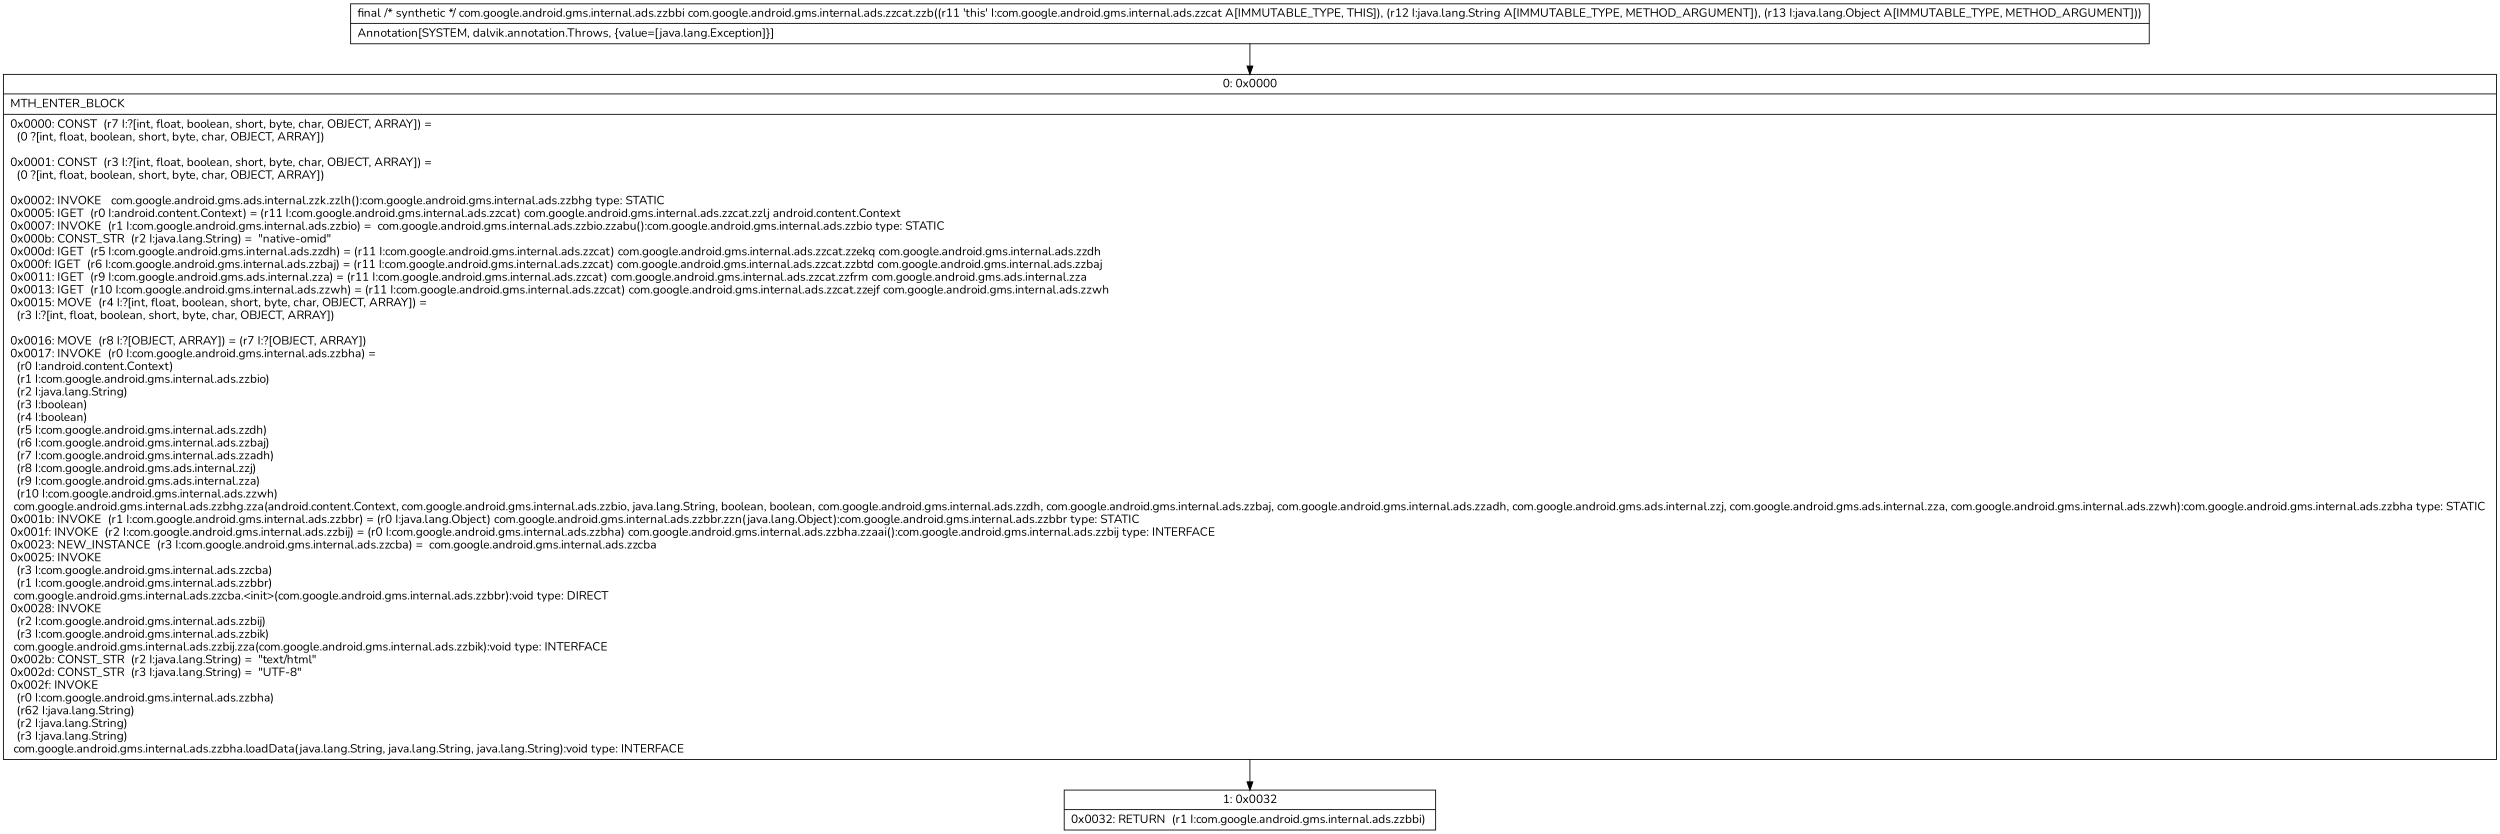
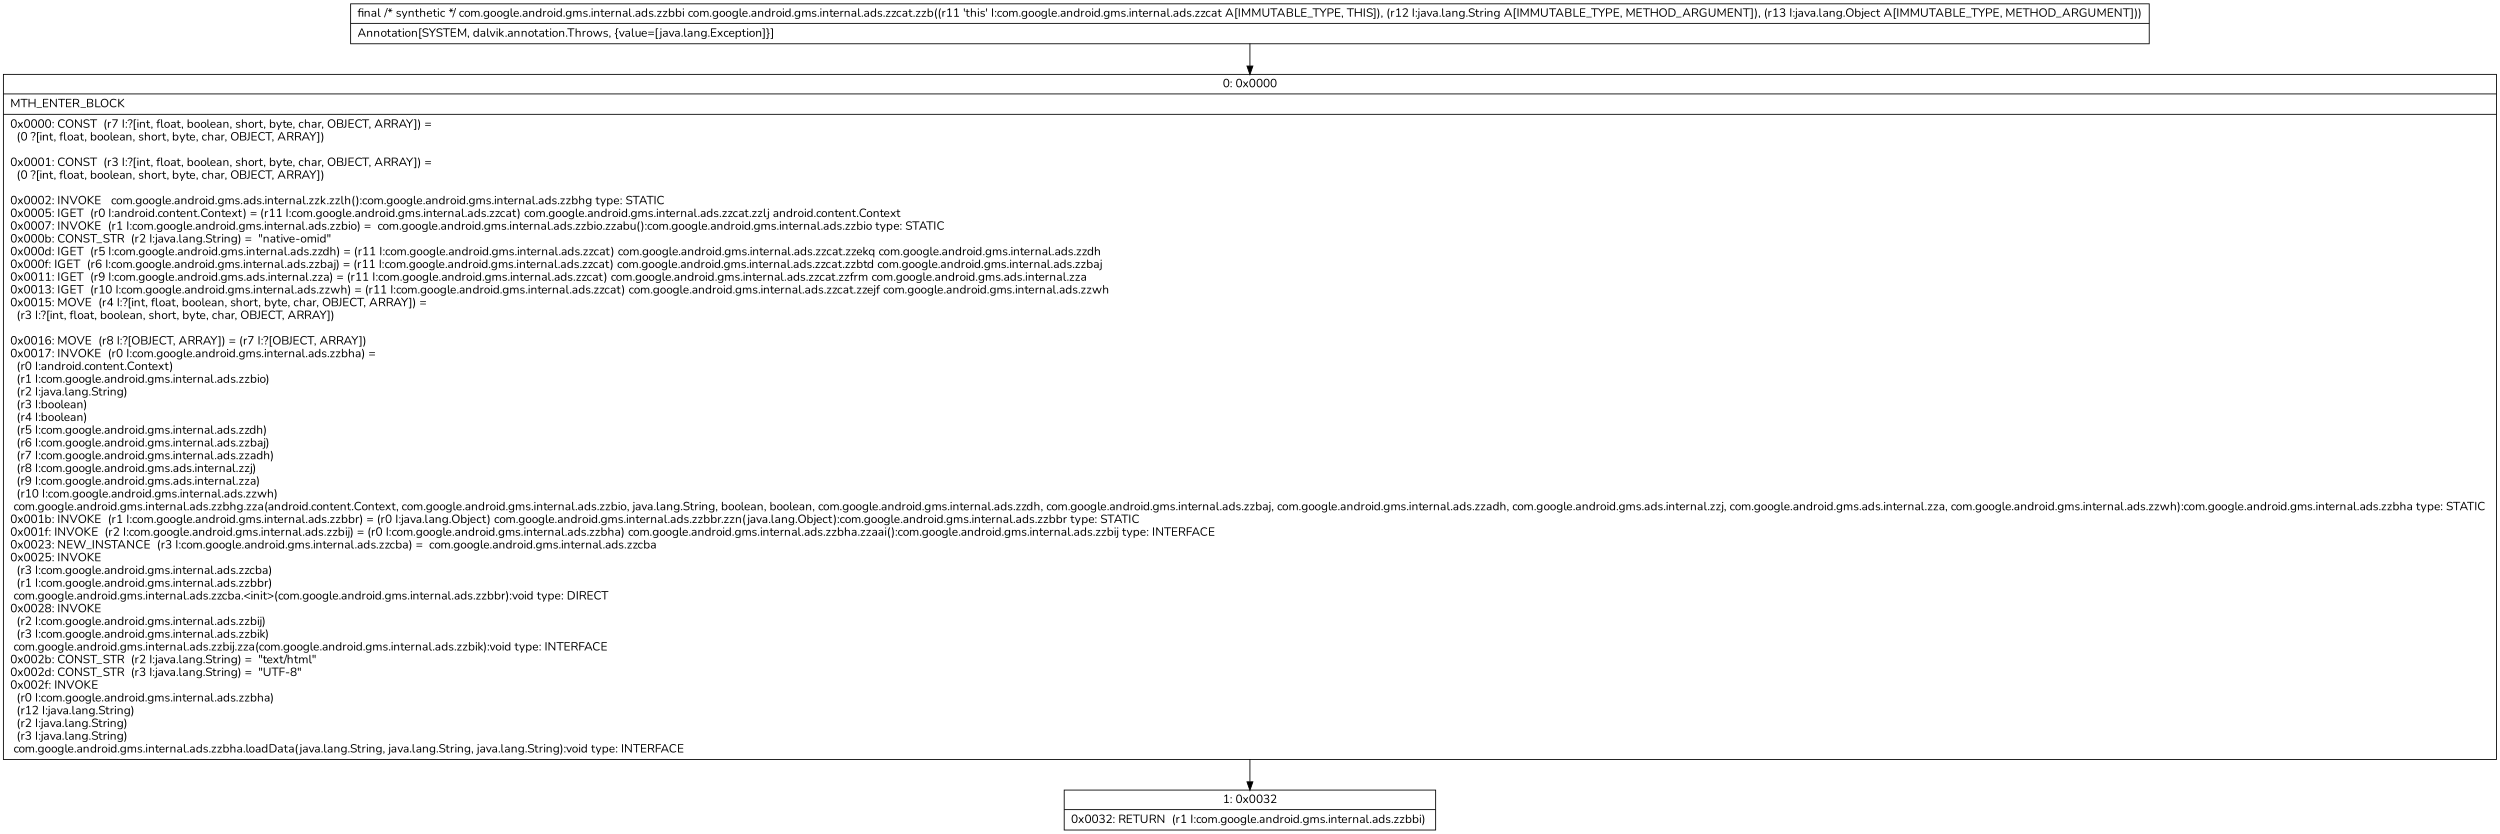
(73, 711) -> (73, 711)
